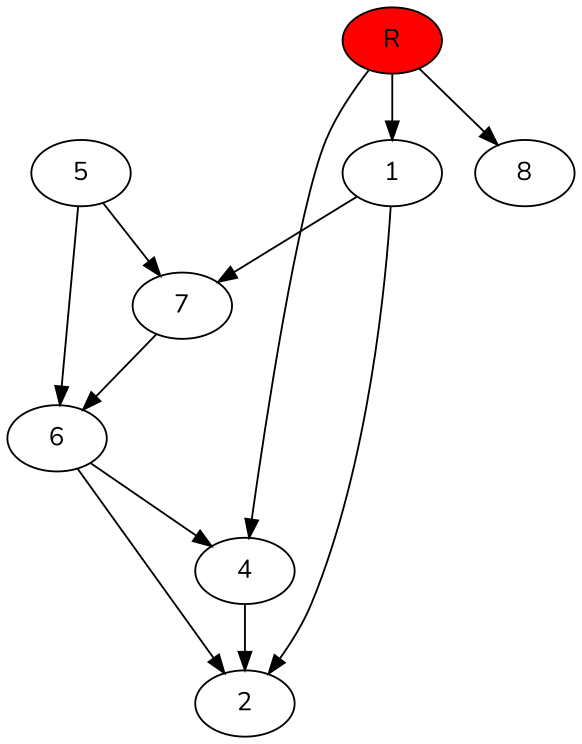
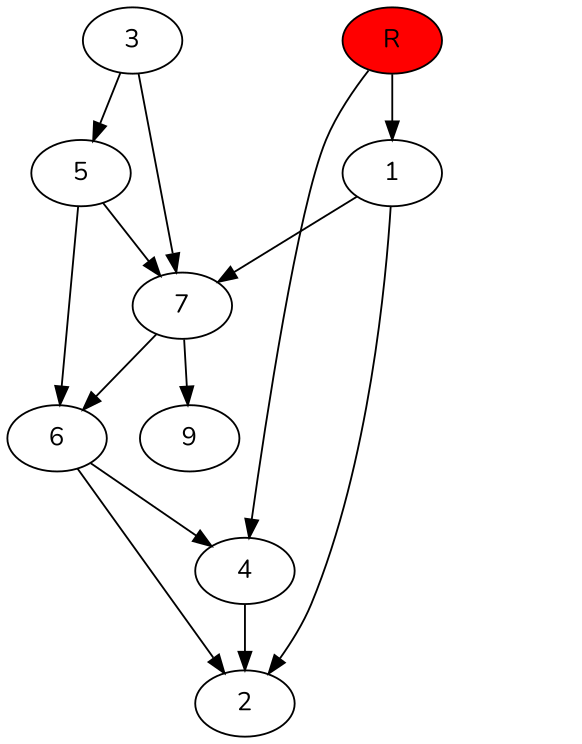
none -> (133, 41)
(525, 173) -> none
none -> (190, 438)
